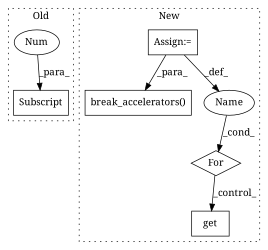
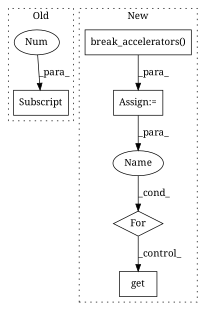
(157, 69) -> (138, 69)
(216, 73) -> (154, 133)
